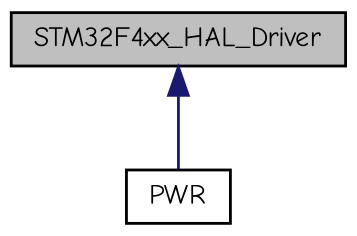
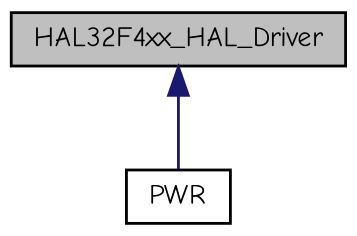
(178, 39) -> (178, 39)
